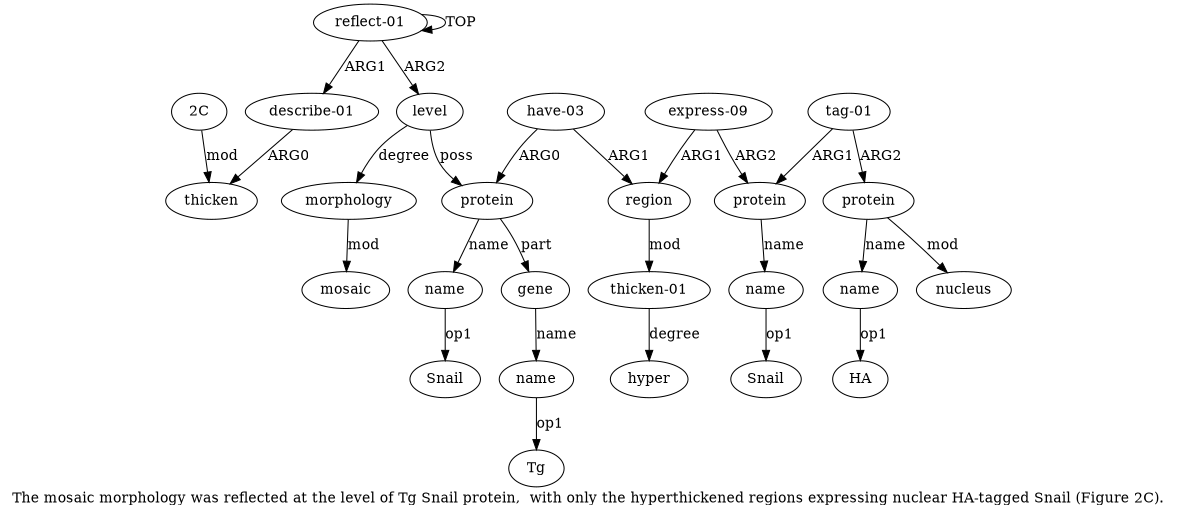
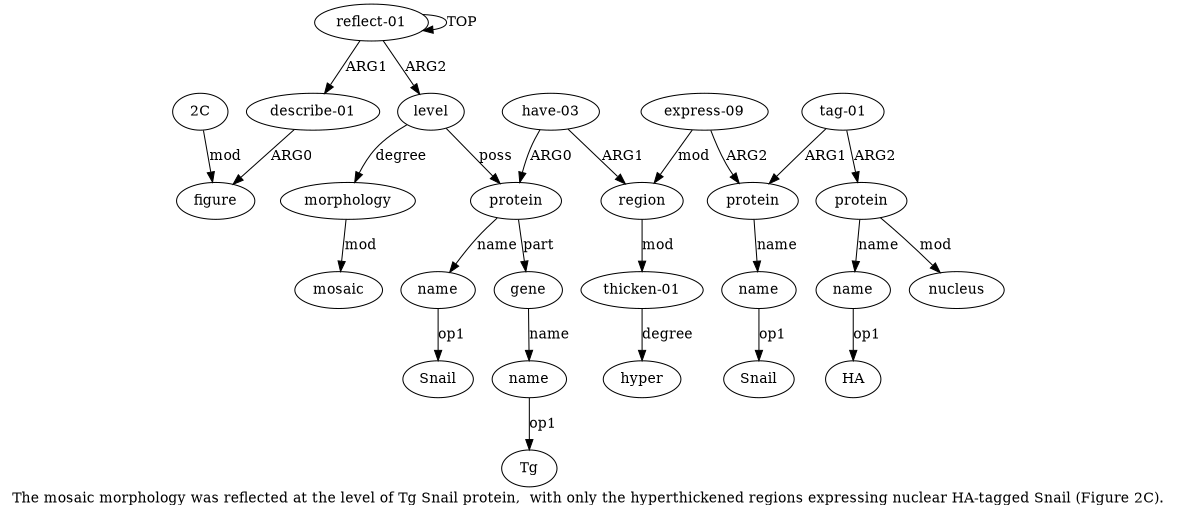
(702, 156) -> (694, 156)
(212, 201) -> (216, 201)
